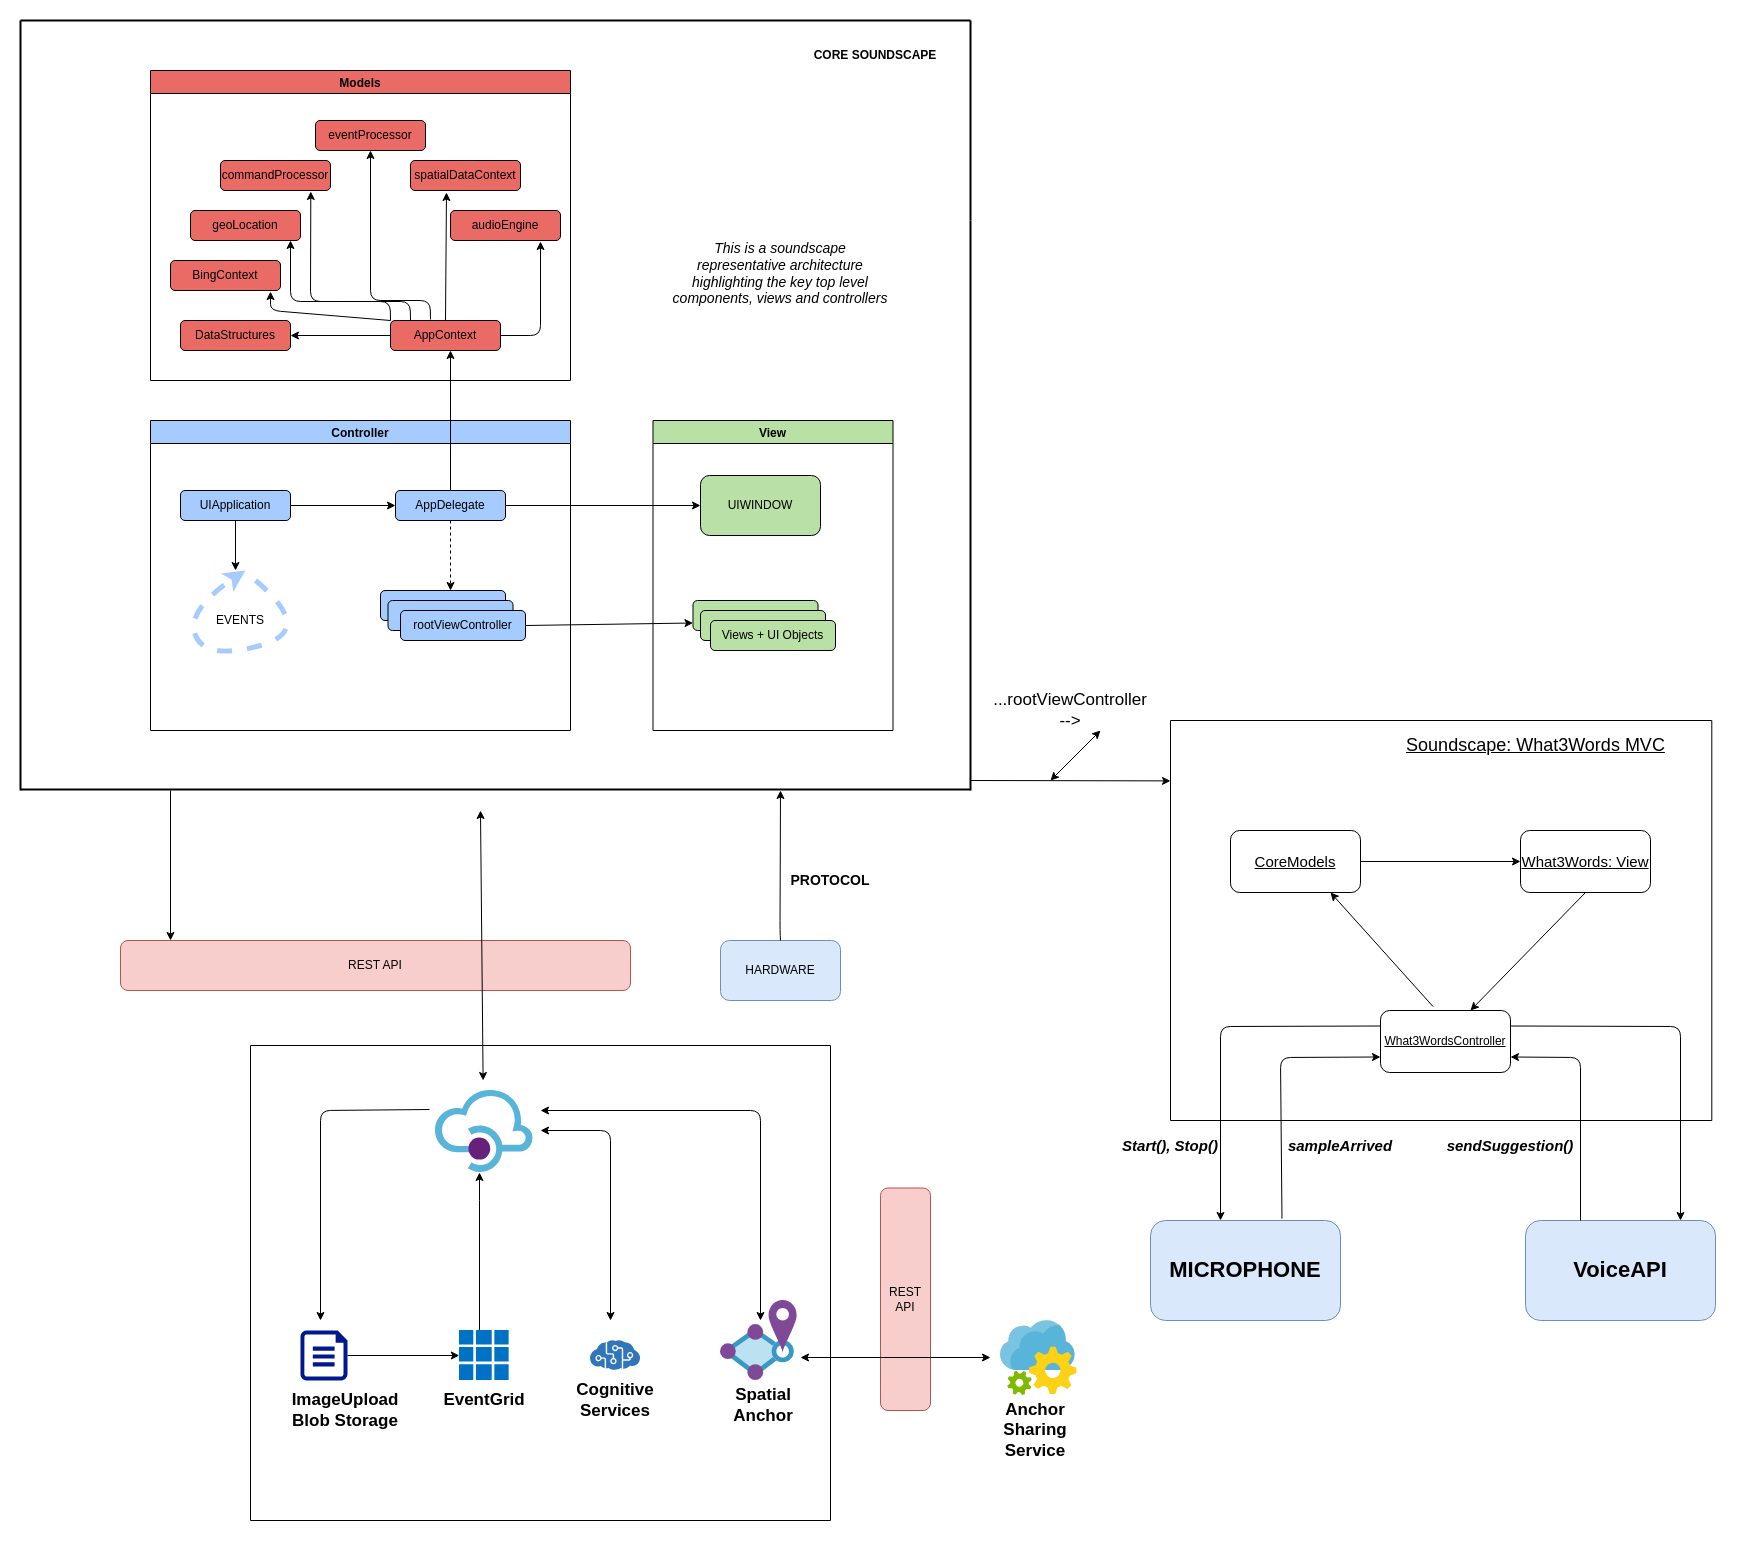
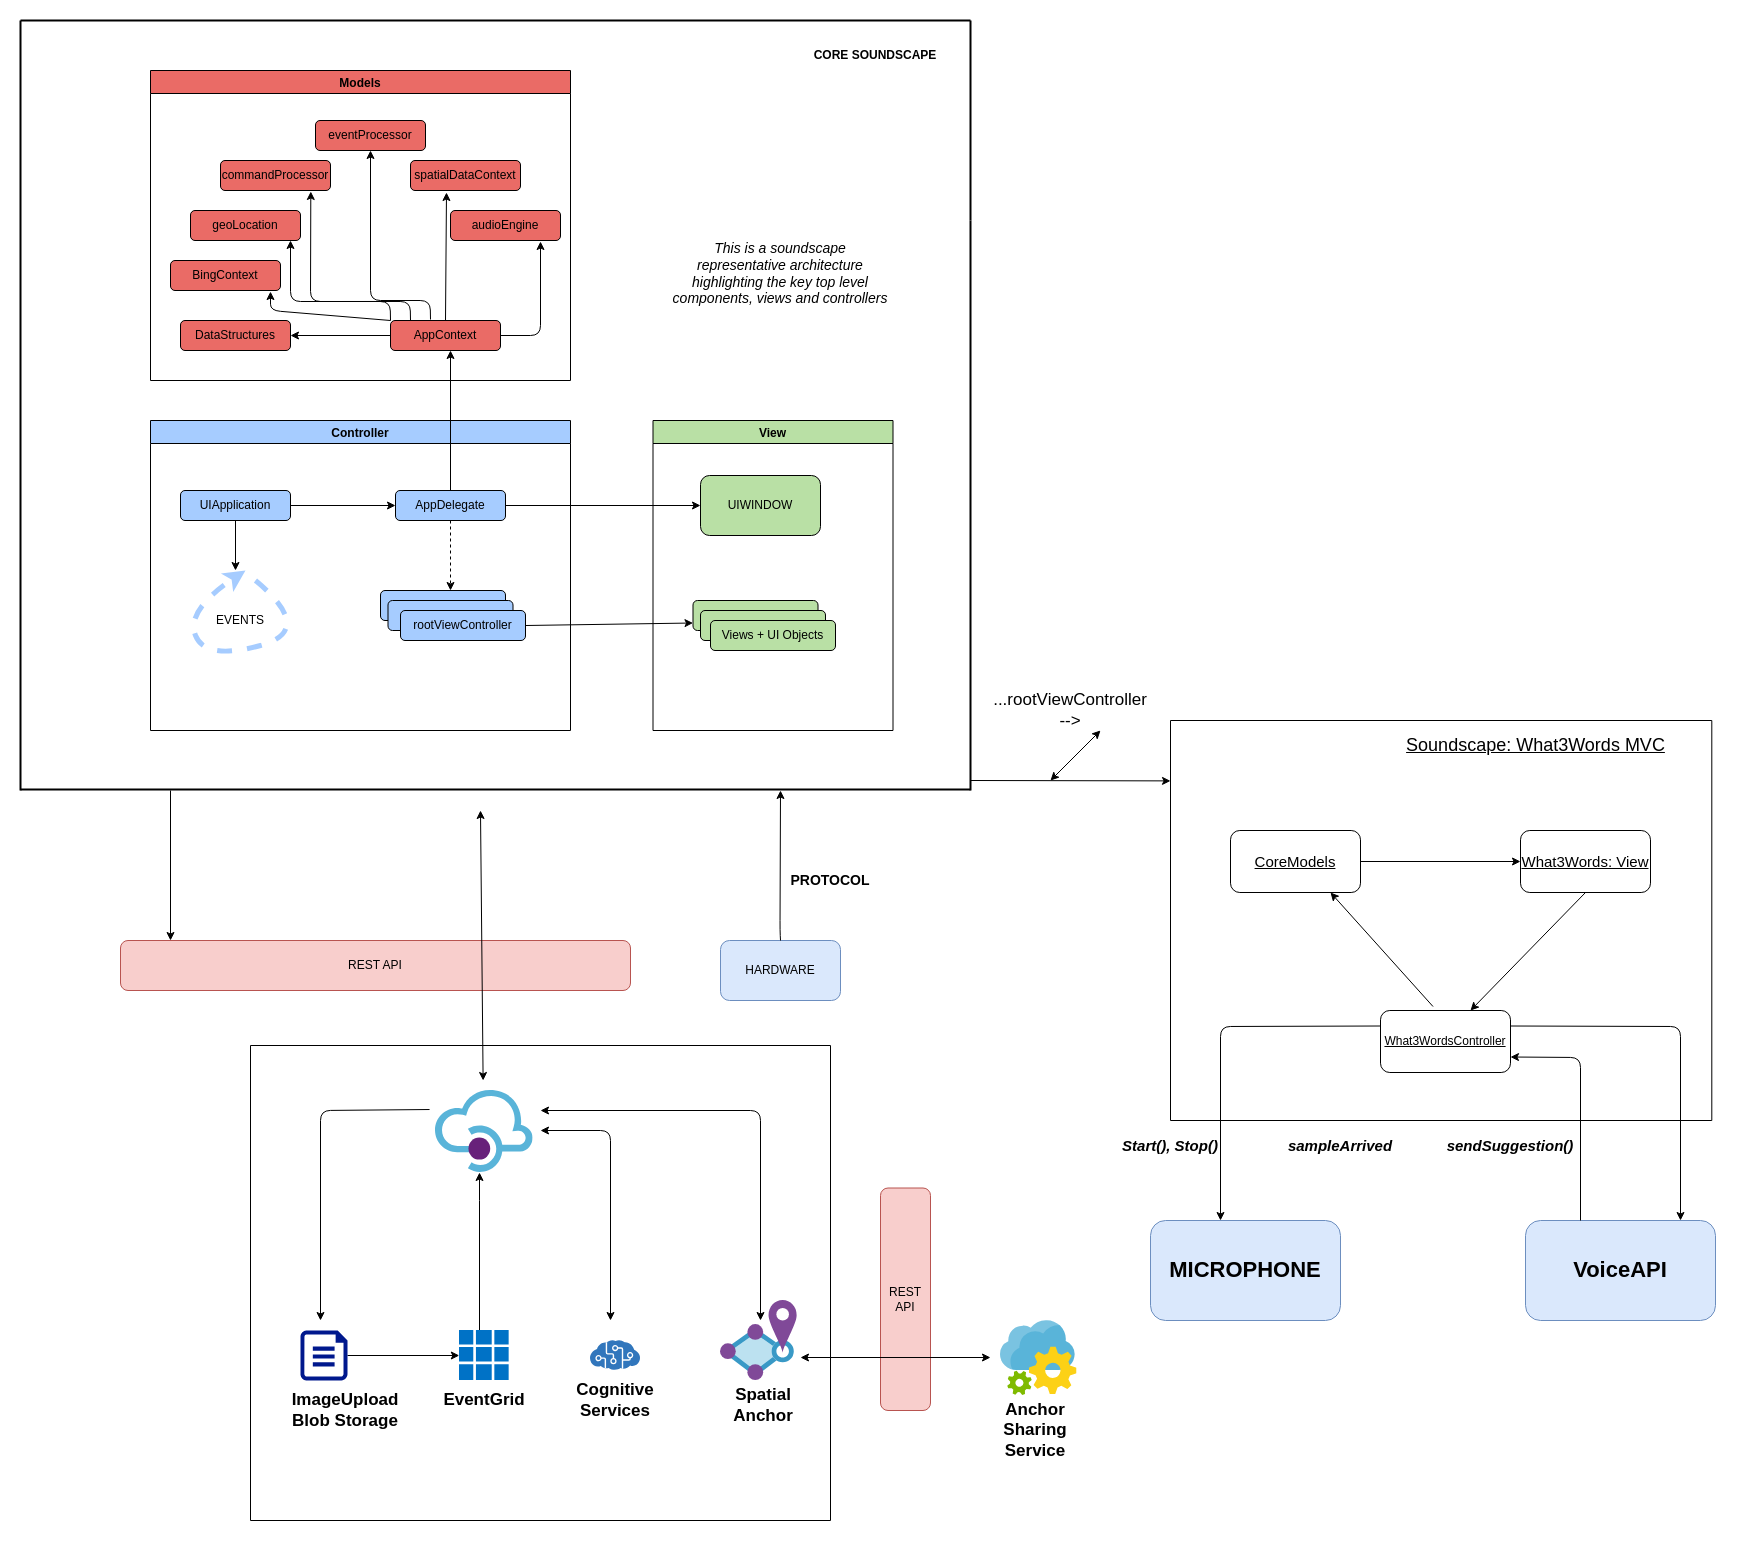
(1281, 1097) -> none
